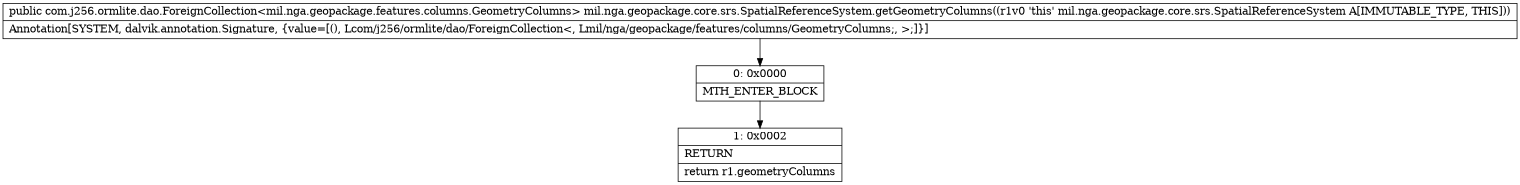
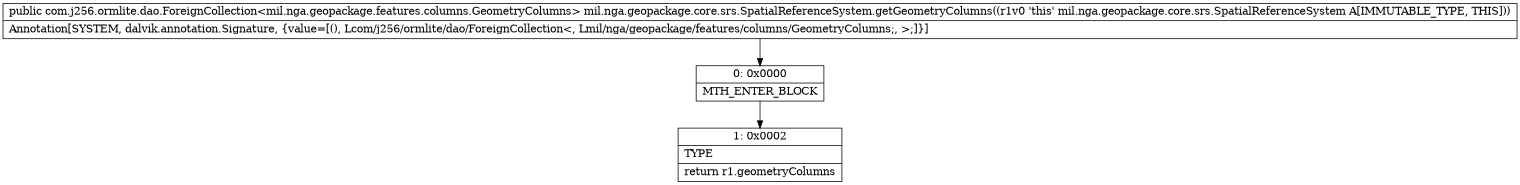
(709, 154) -> (699, 154)
